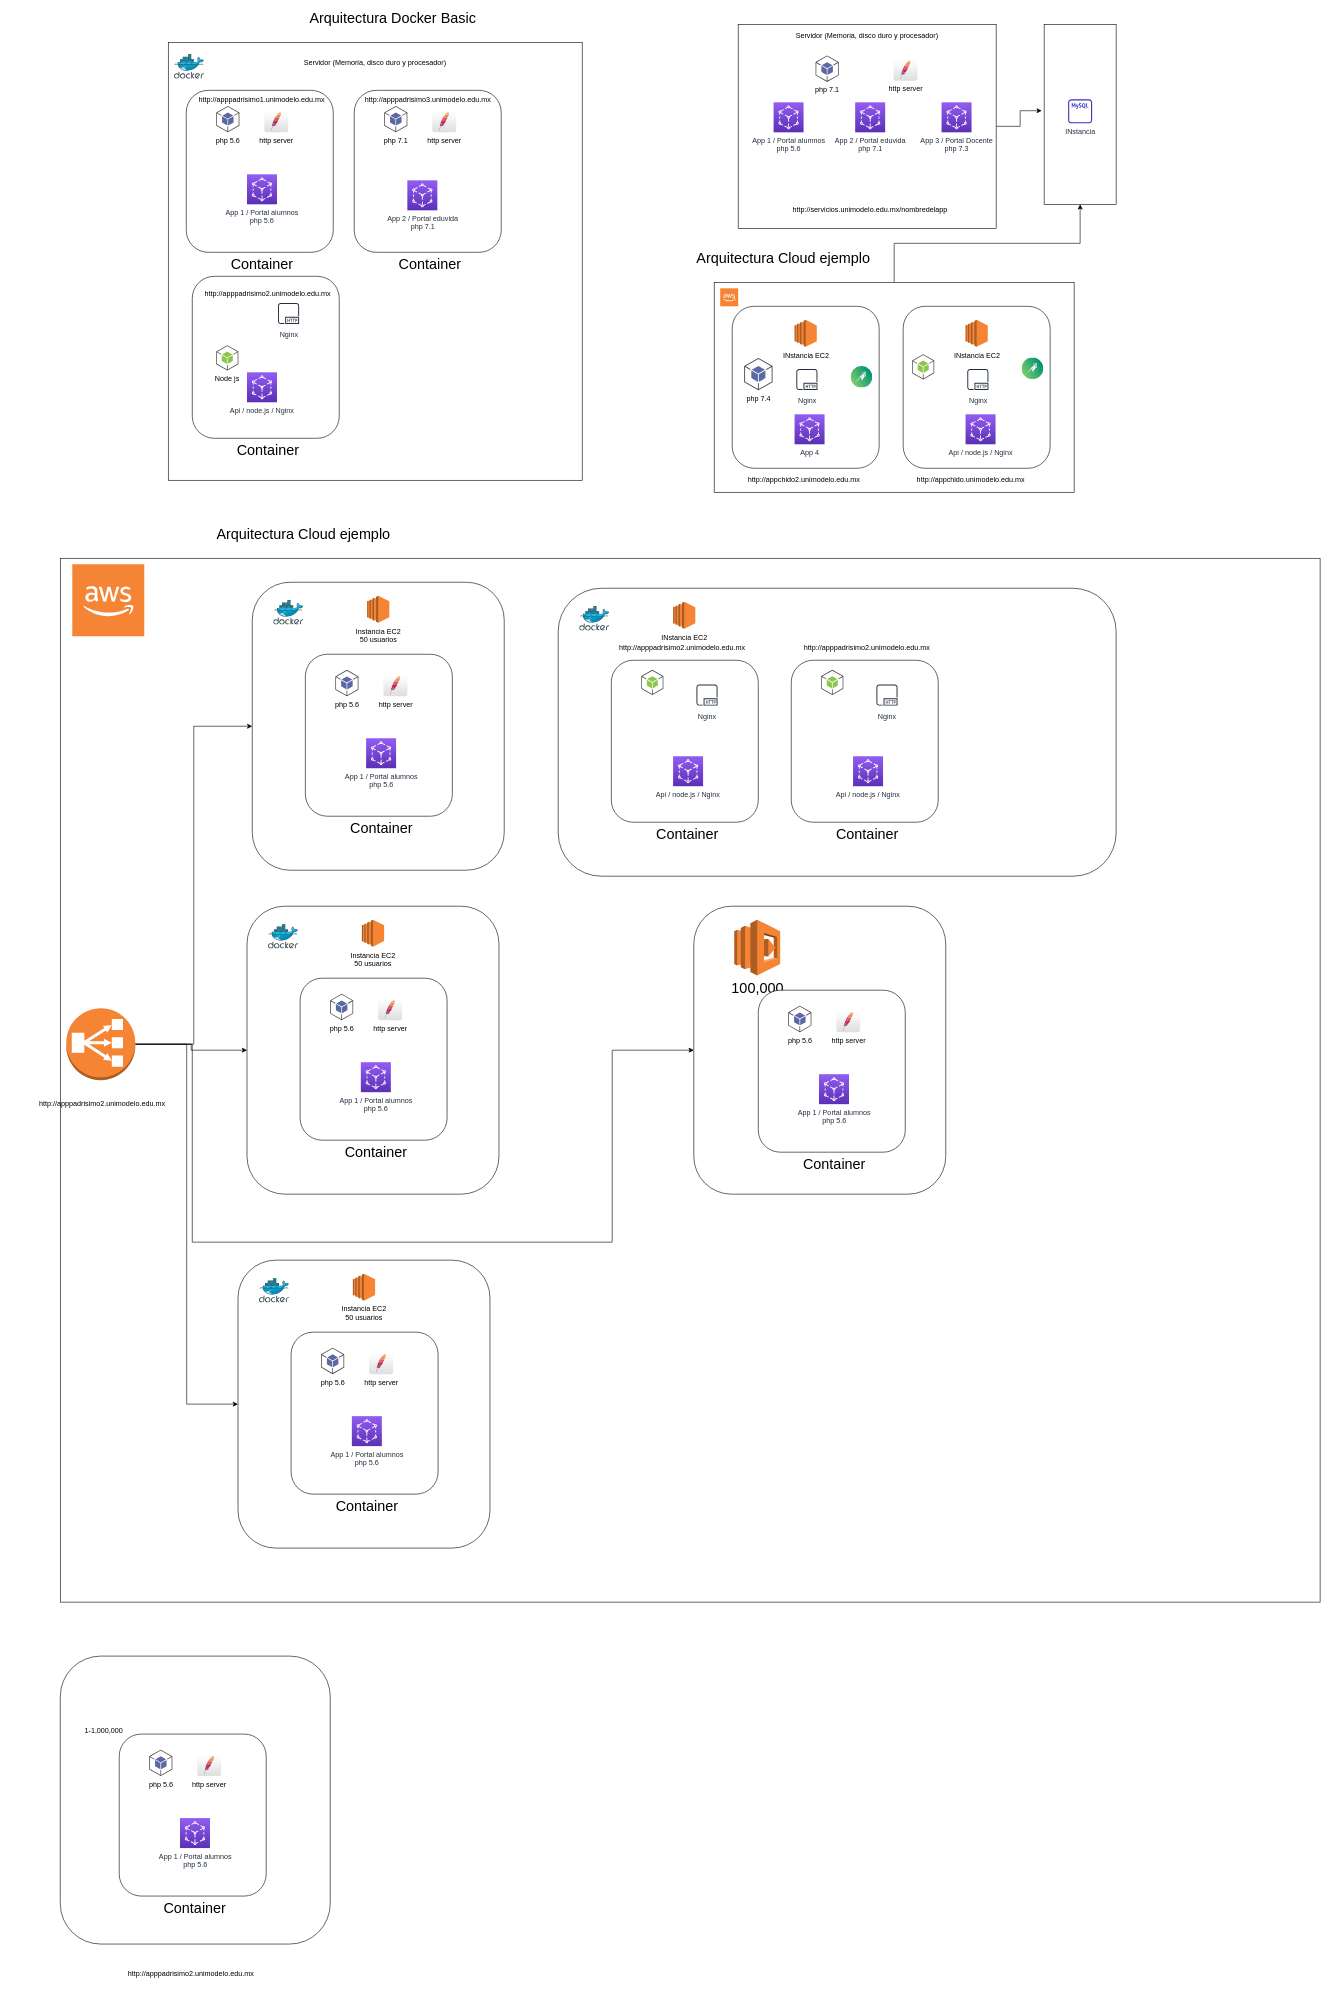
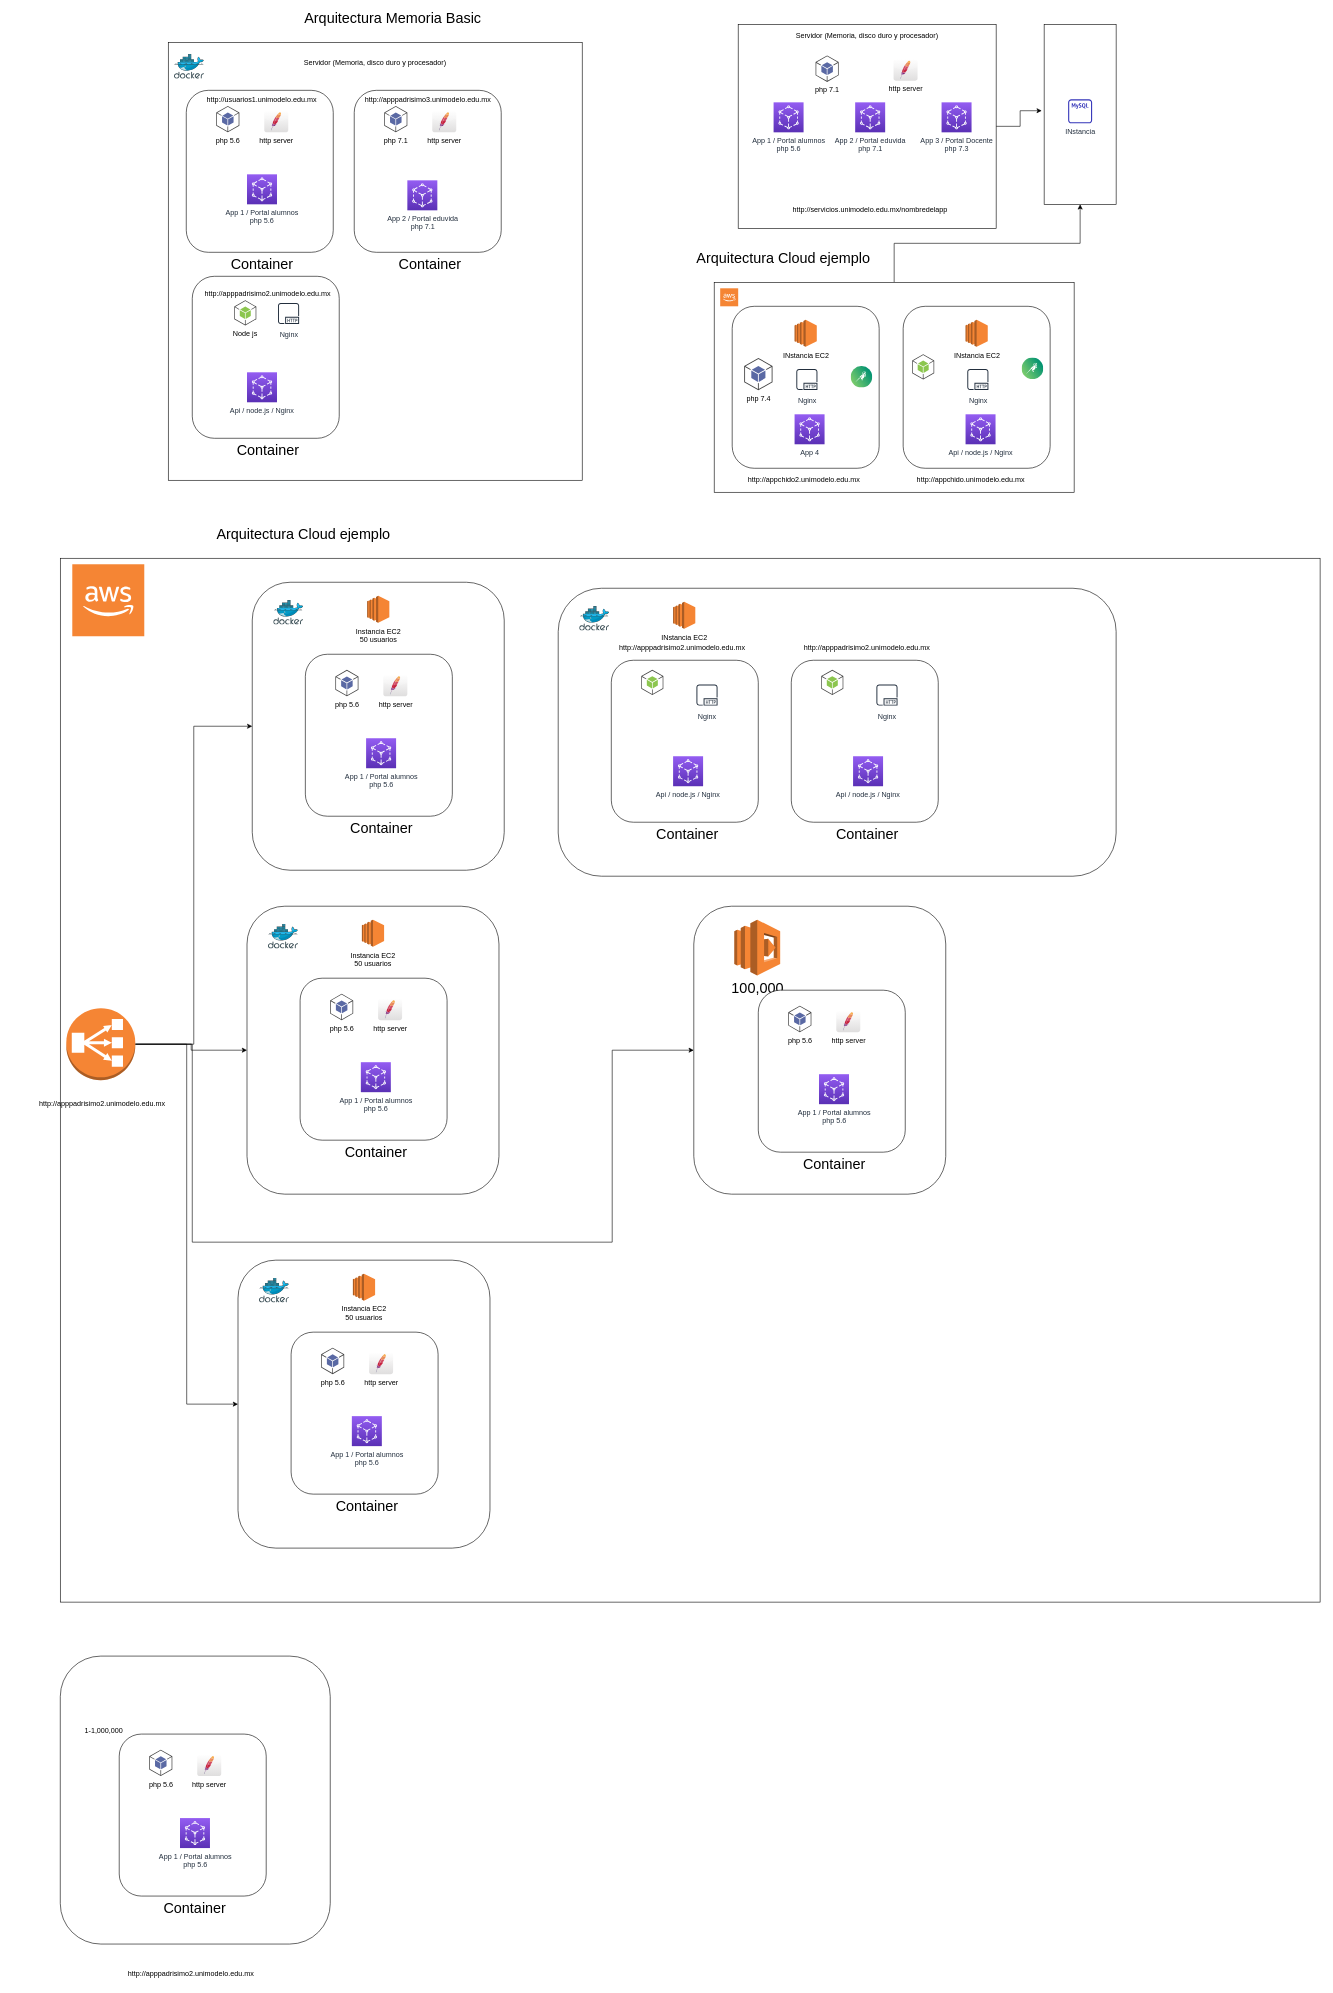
(393, 18) -> (393, 18)
(262, 100) -> (262, 100)
(227, 358) -> (245, 313)
